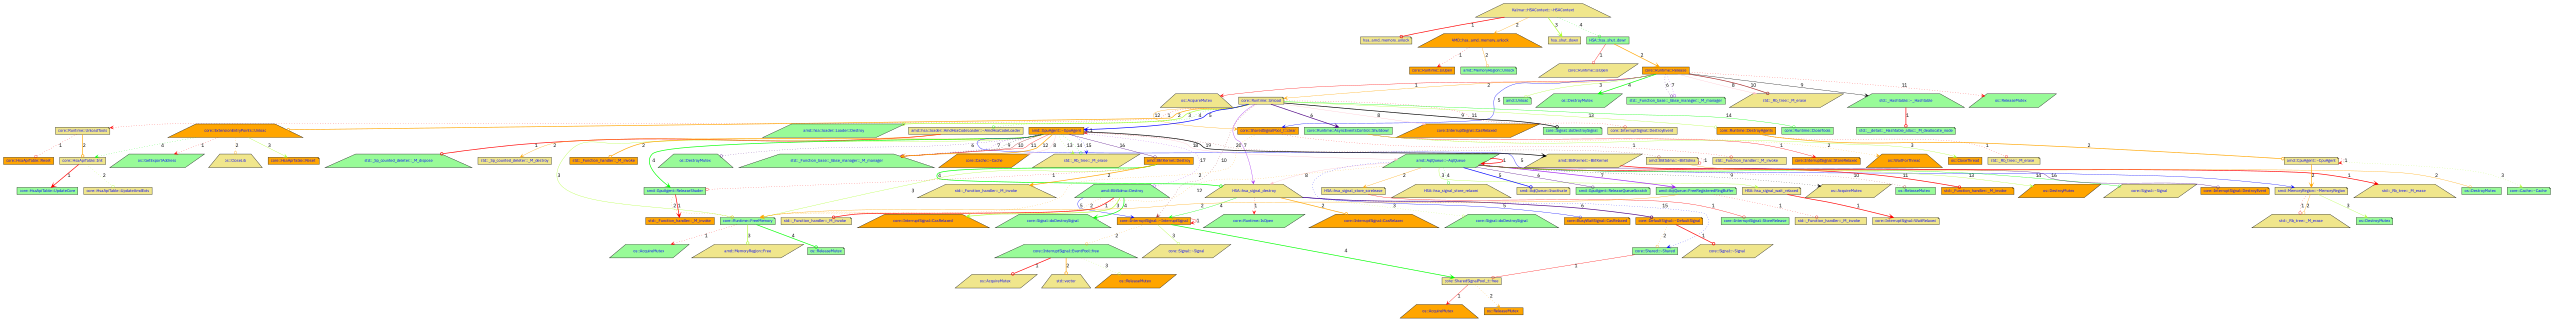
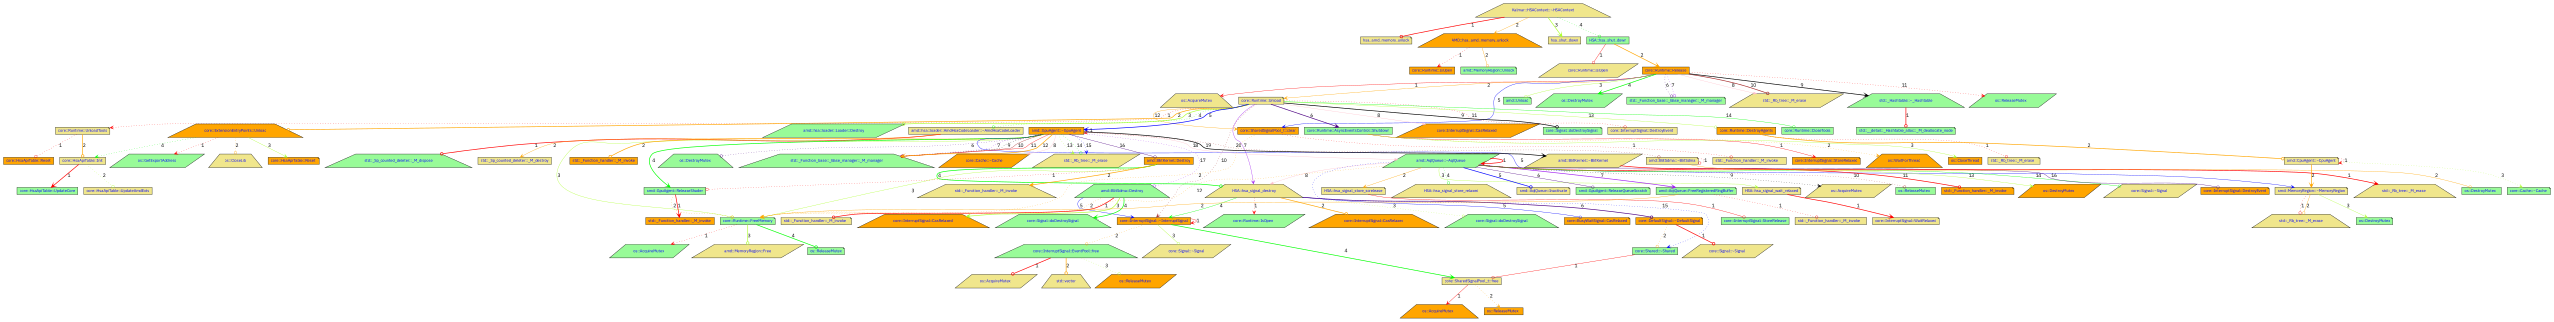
(1777, 85) -> (1777, 85)
